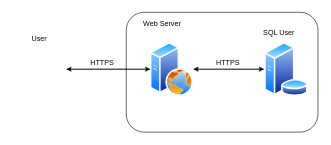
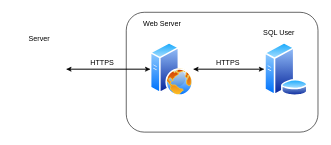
(39, 39) -> (39, 39)
